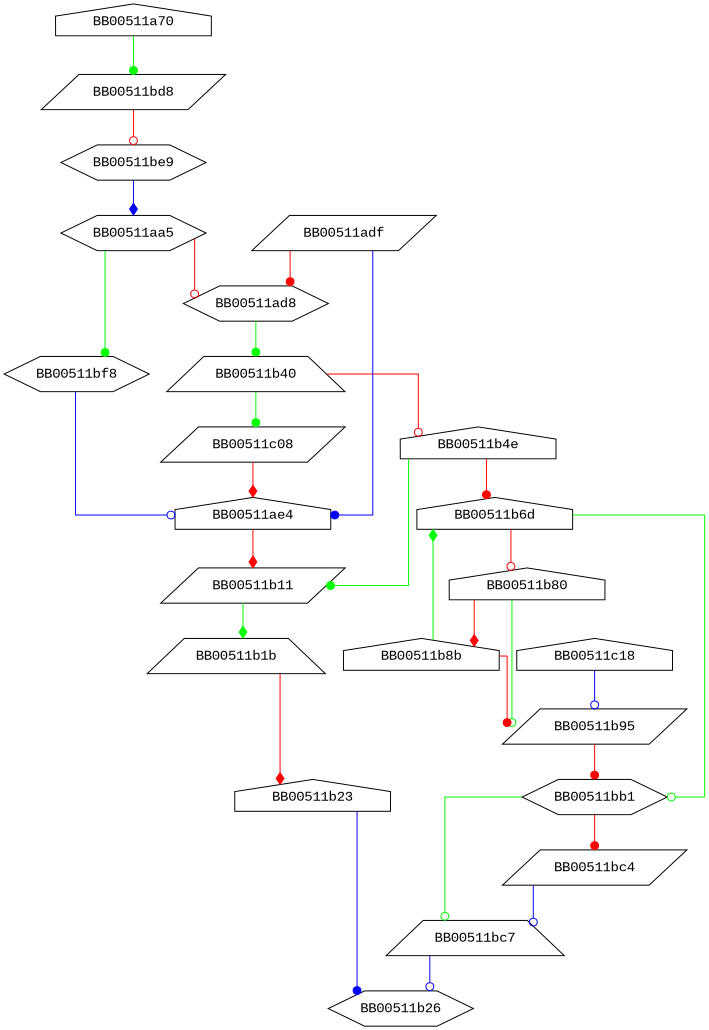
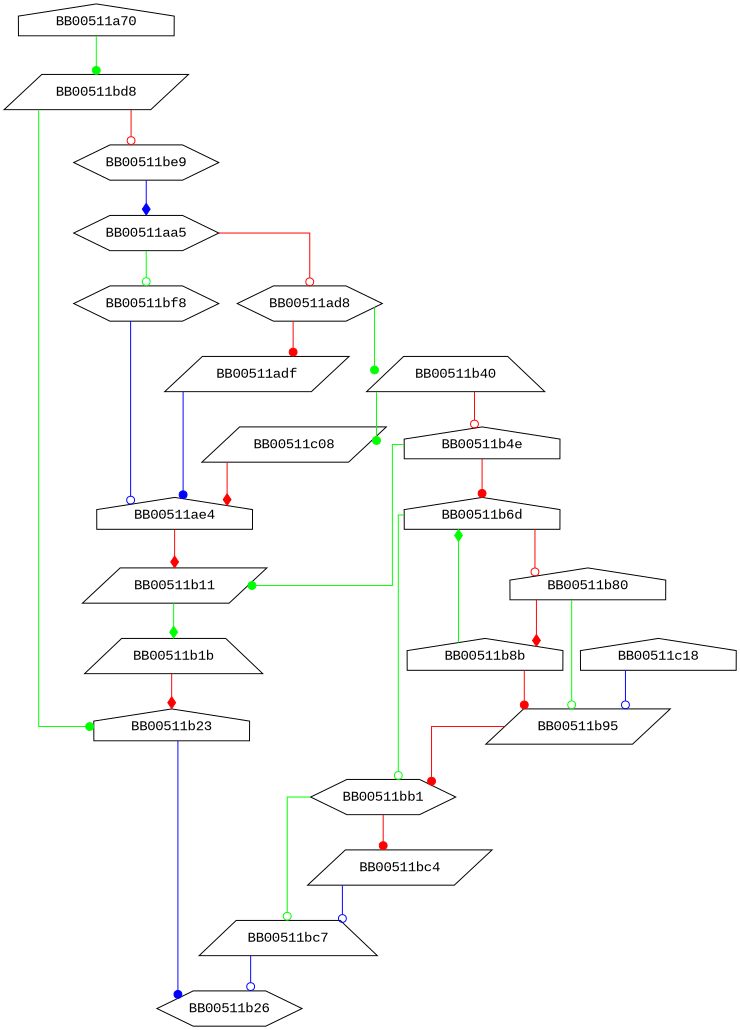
(290, 264) -> (293, 335)
(105, 300) -> (146, 264)
none -> (39, 442)
